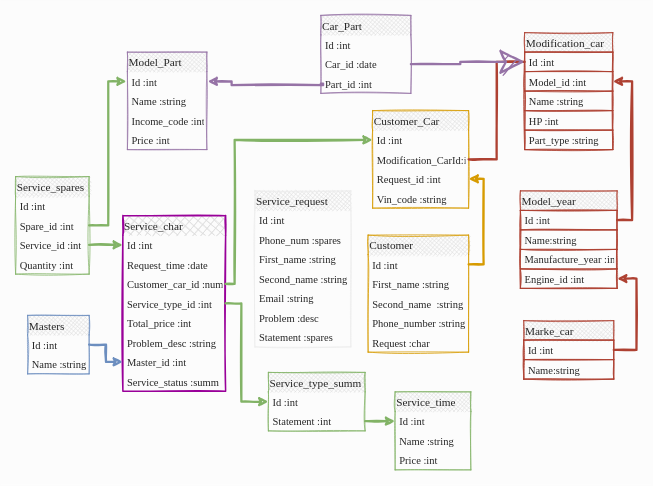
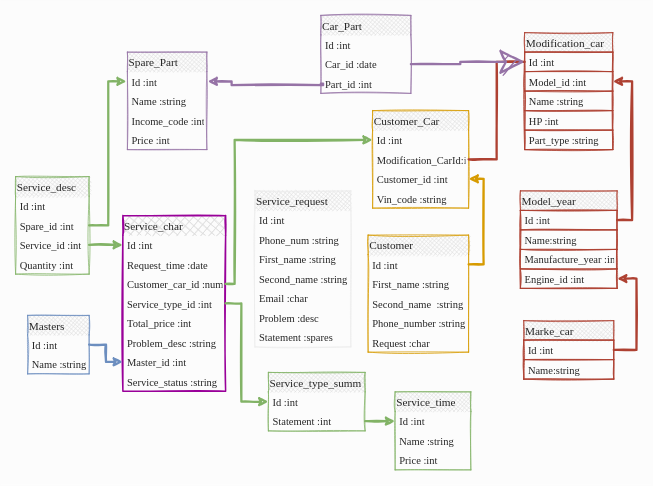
(158, 63) -> (160, 63)
(415, 180) -> (418, 180)
(59, 187) -> (53, 187)
(306, 240) -> (305, 240)
(290, 299) -> (286, 299)
(181, 382) -> (186, 382)
